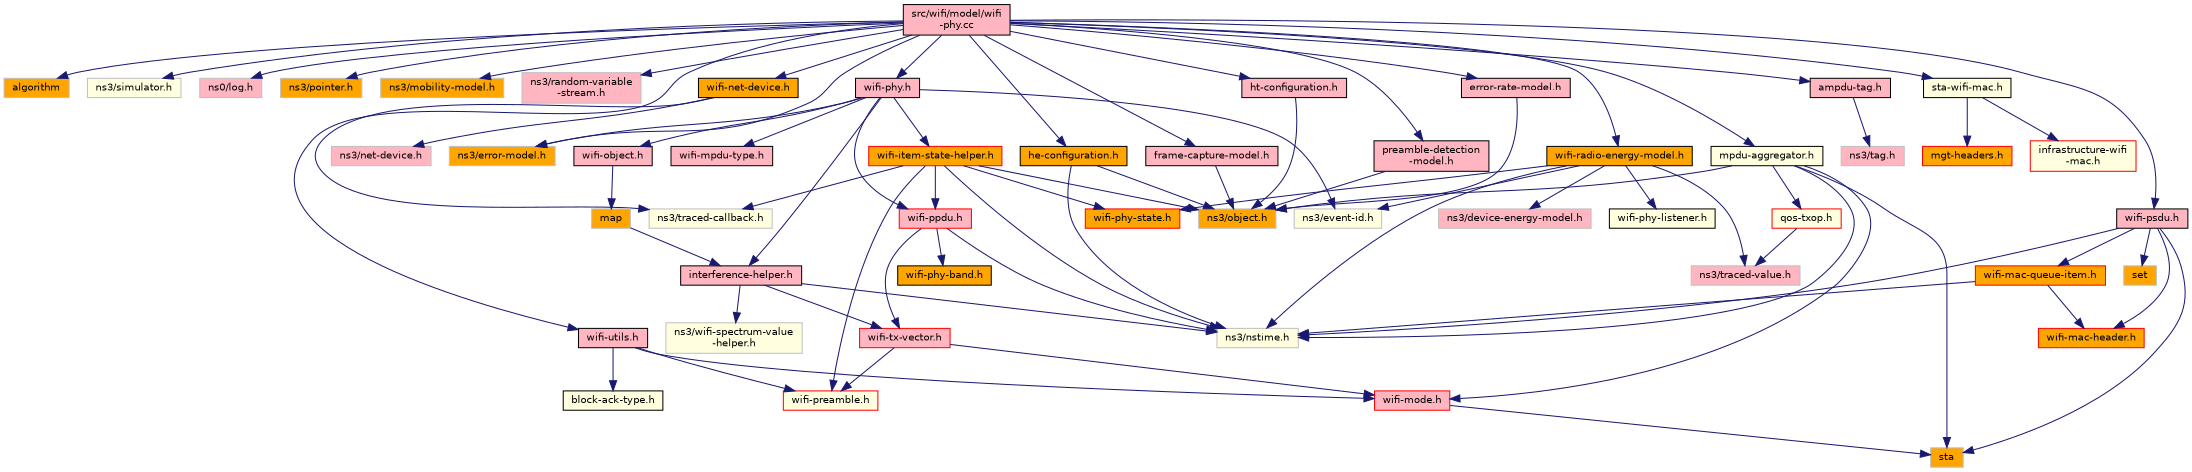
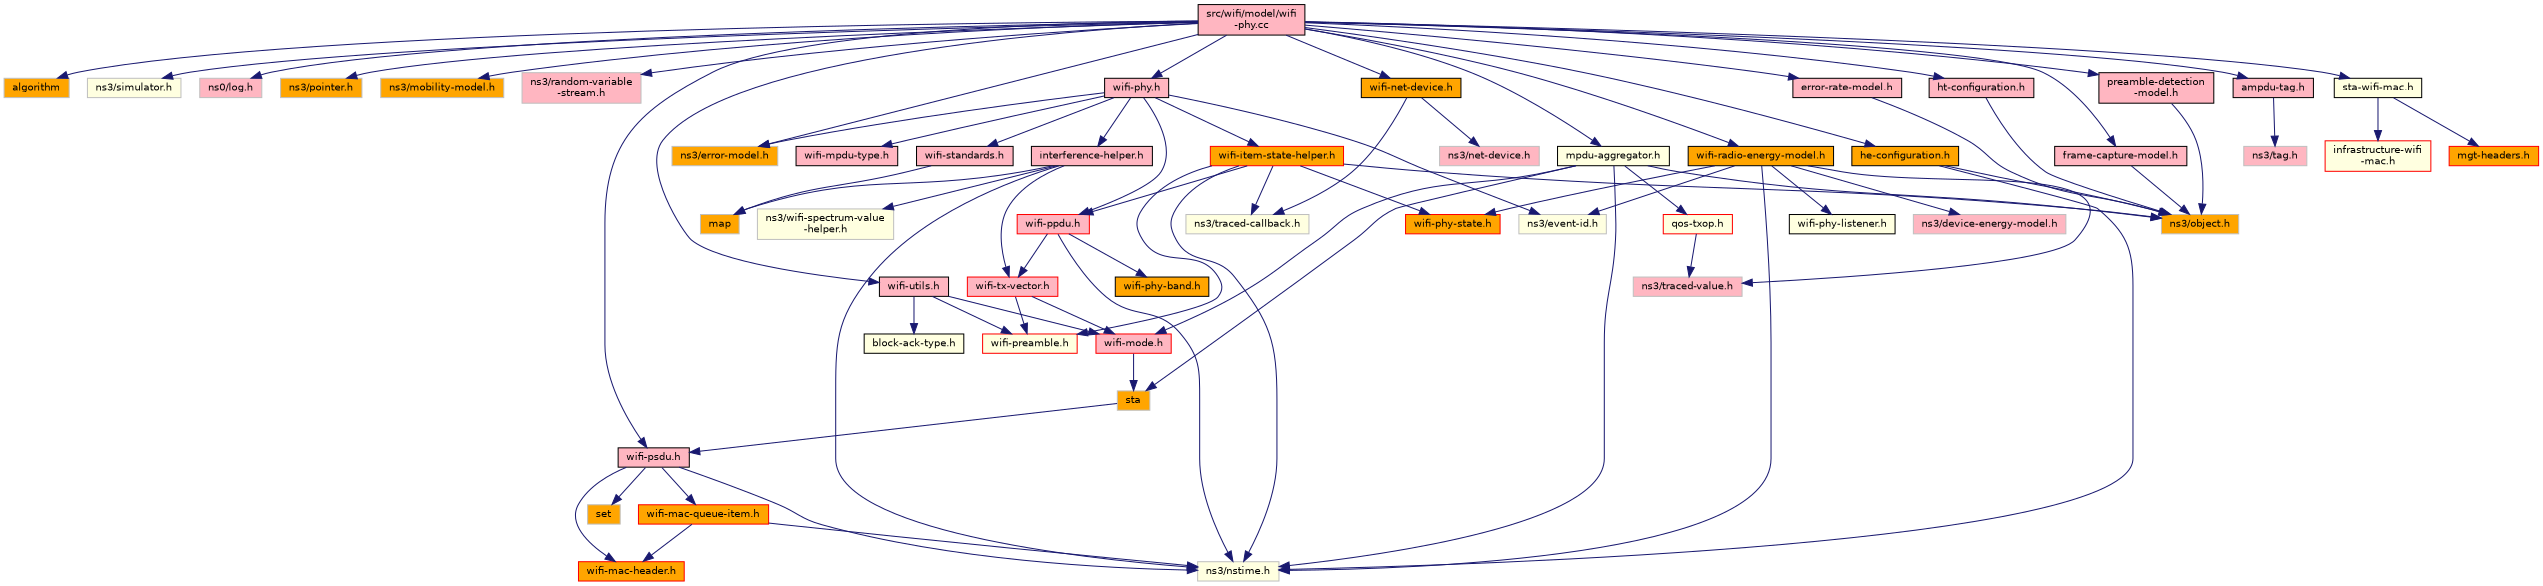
(613, 156) -> (965, 156)
(671, 245) -> (898, 183)
(2129, 376) -> (908, 427)
